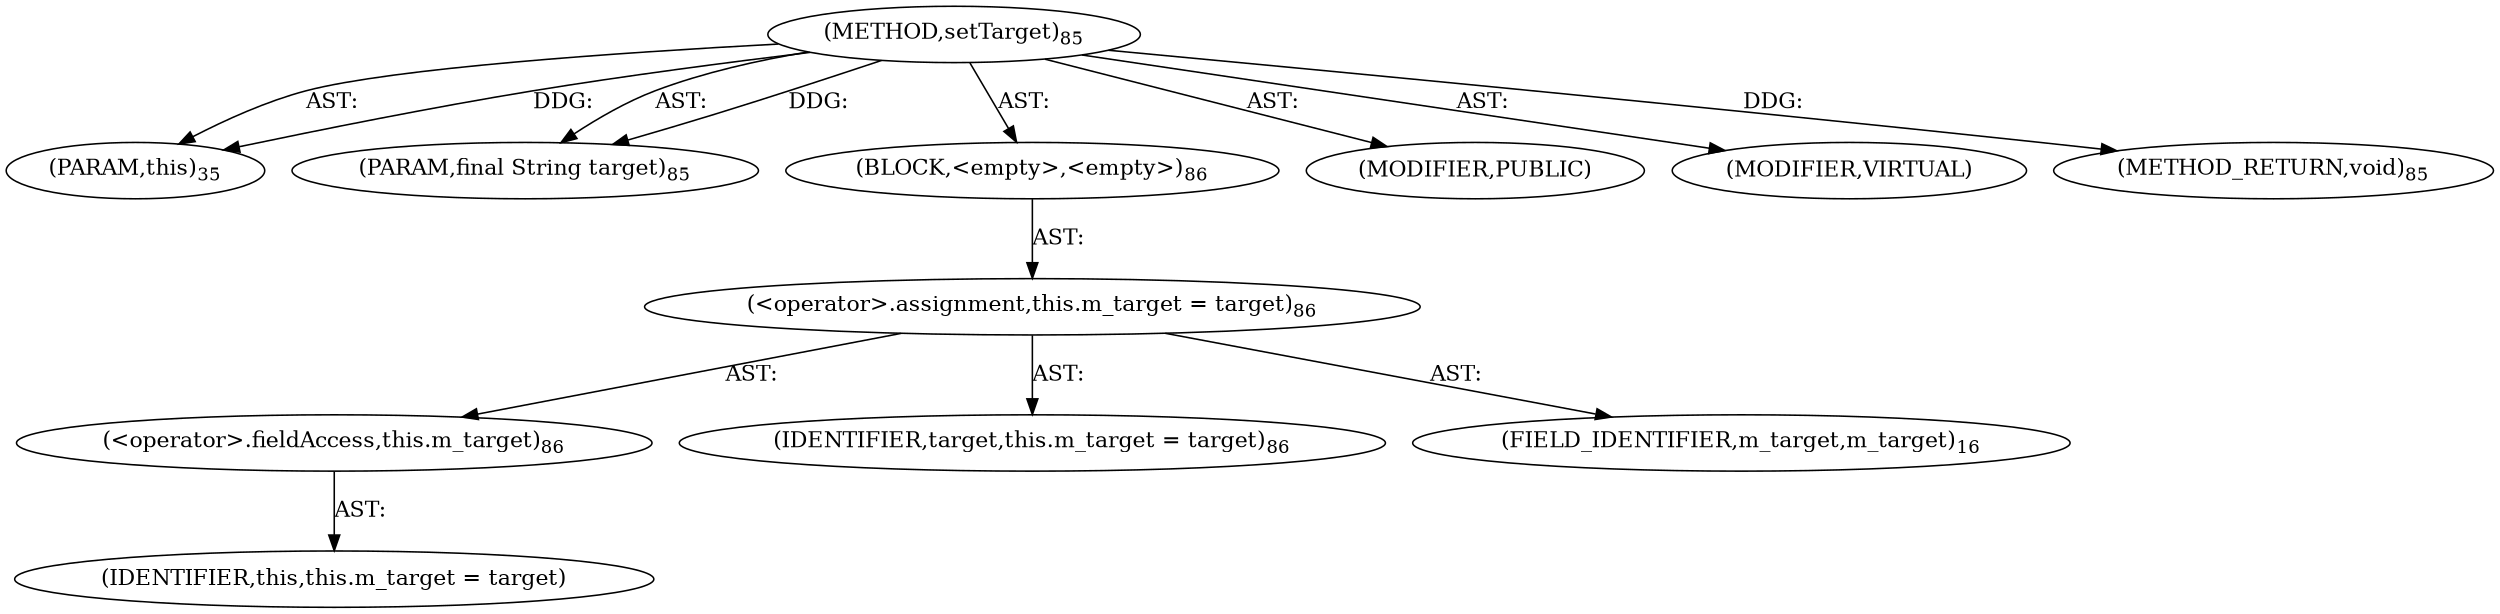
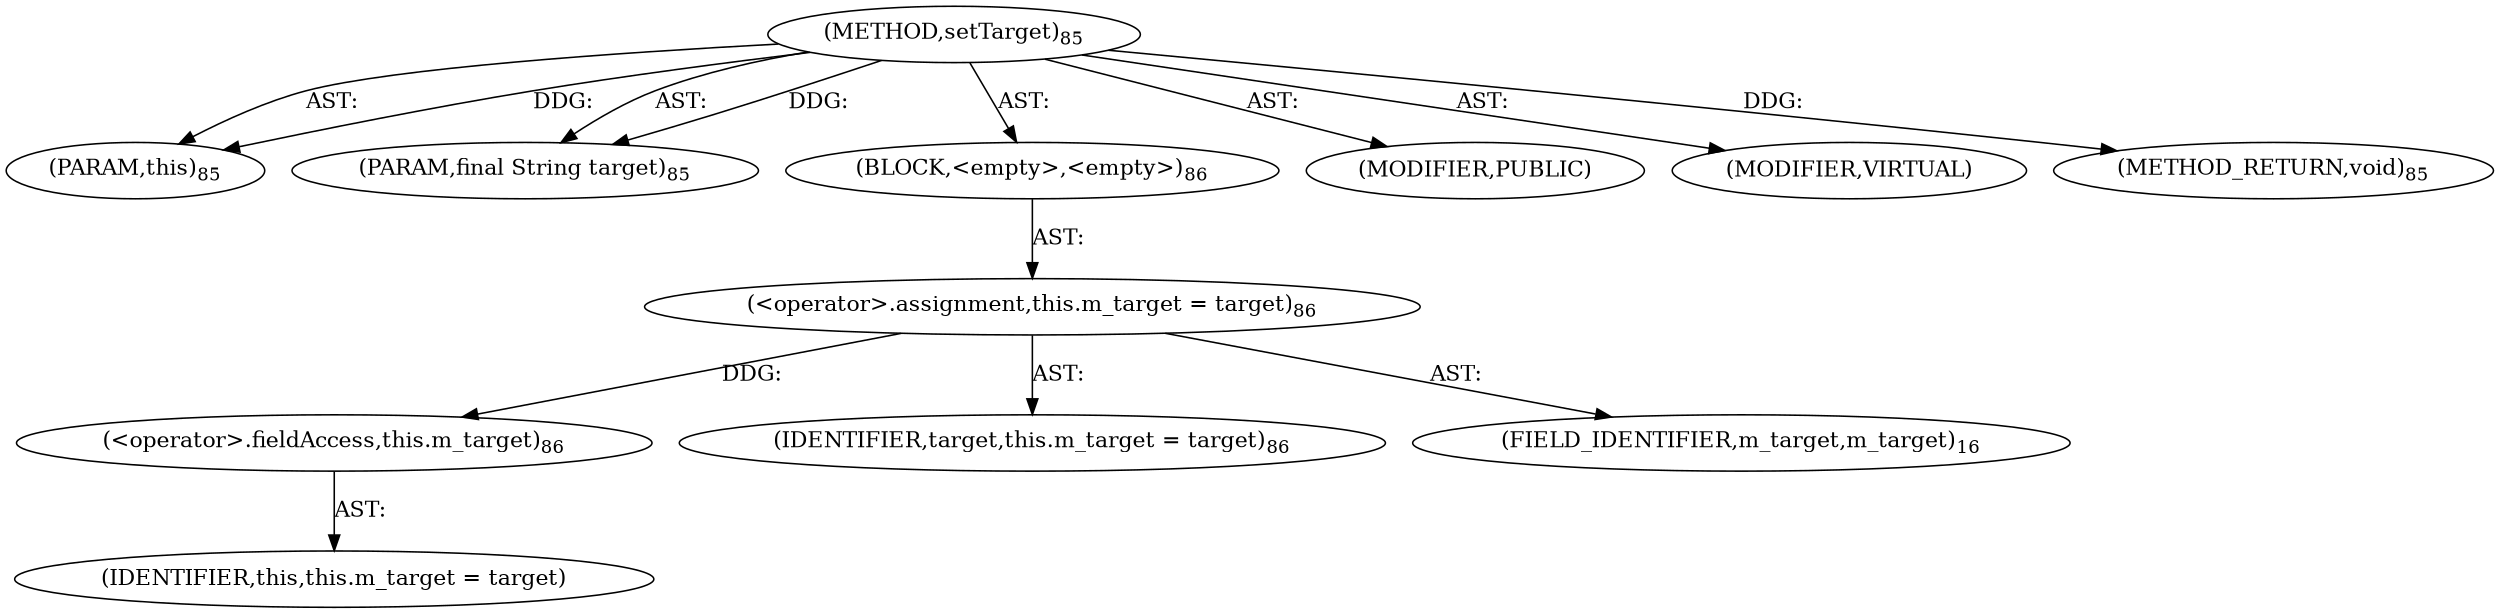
(210, 168) -> (210, 168)
(755, 375) -> (755, 375)
